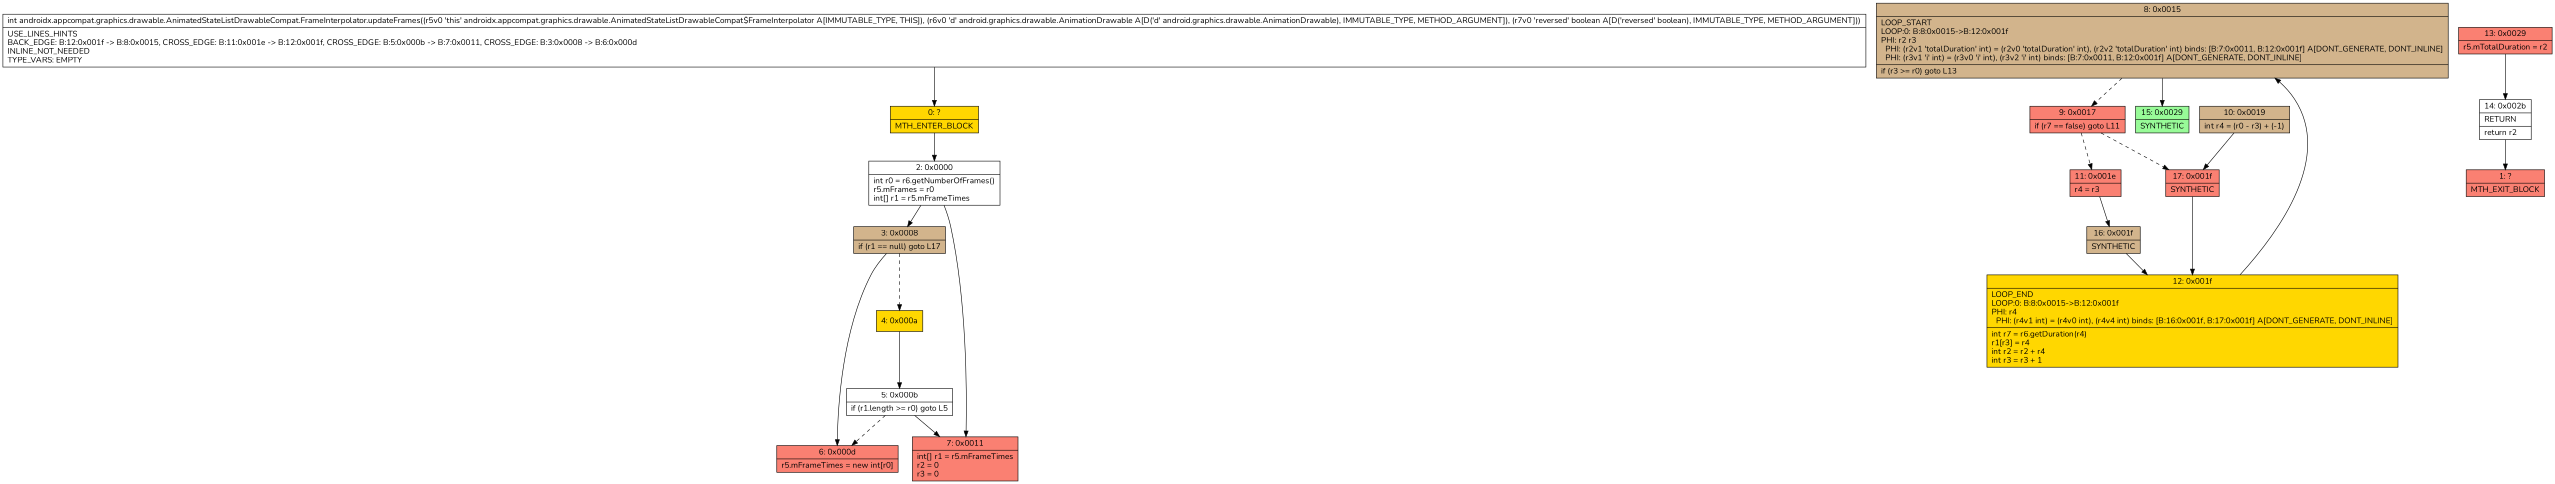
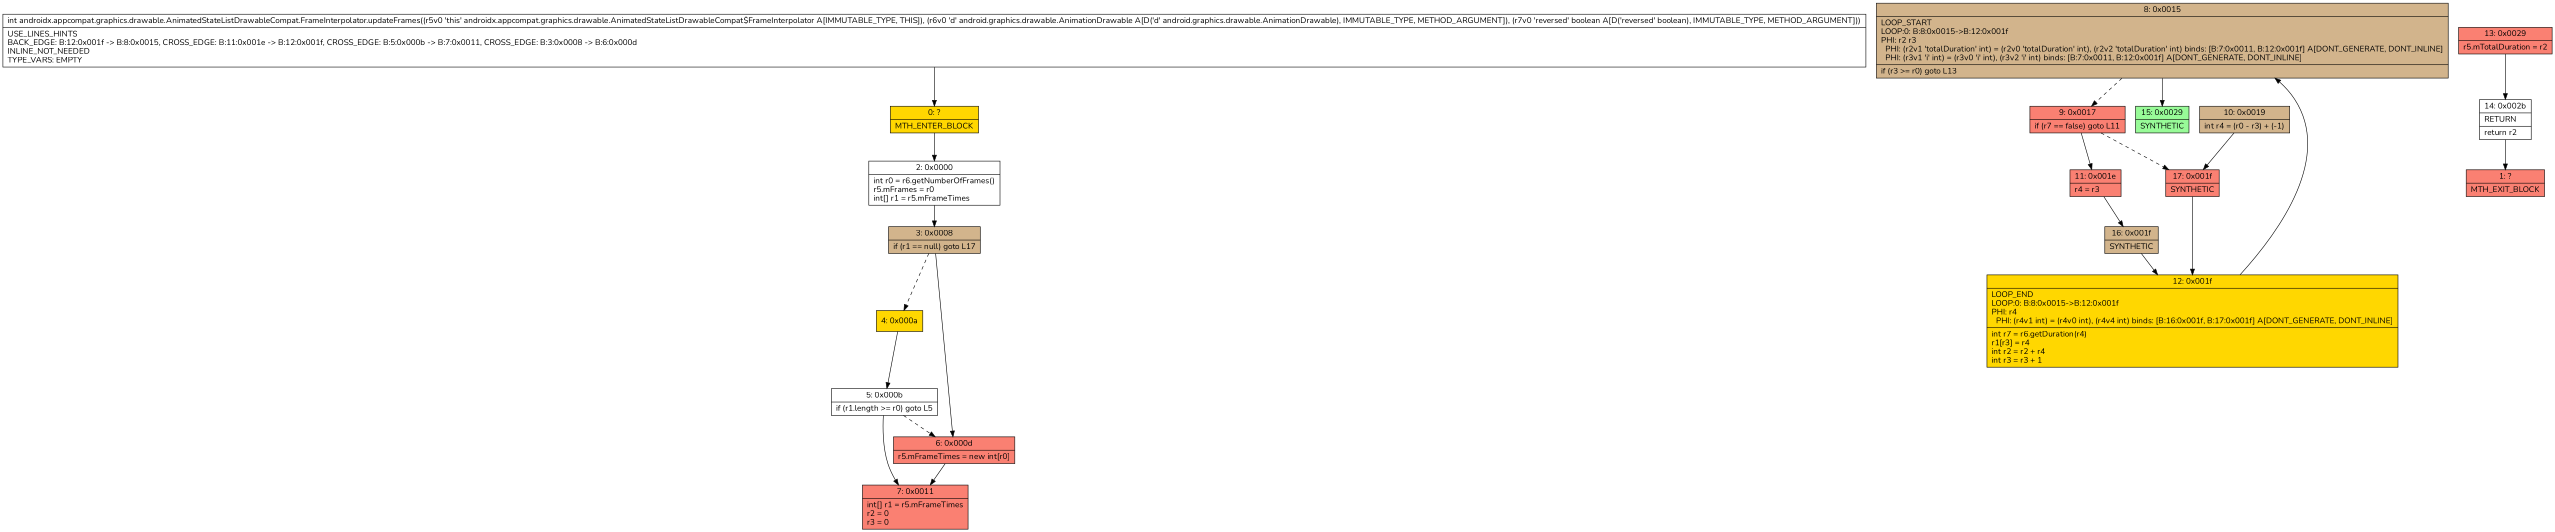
(2086, 148) -> (2086, 148)
(963, 317) -> (939, 472)
